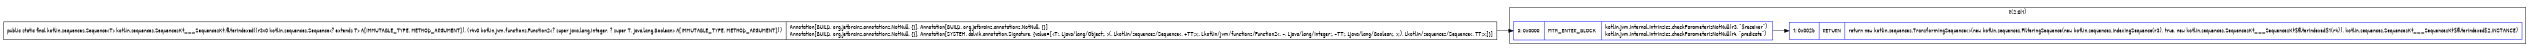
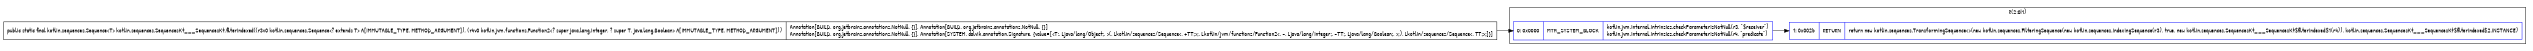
(1572, 31) -> (1573, 31)
